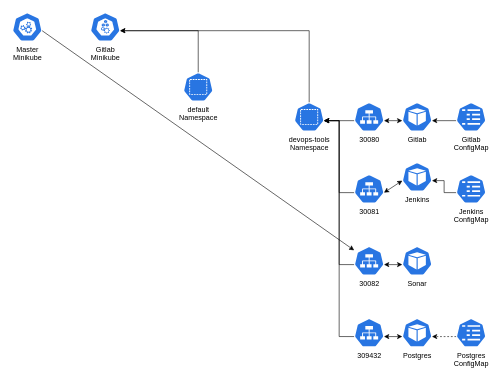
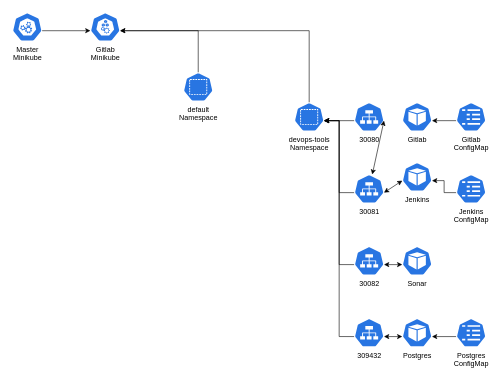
(393, 120) -> (378, 147)
(196, 139) -> (44, 30)
(446, 336) -> (446, 336)
